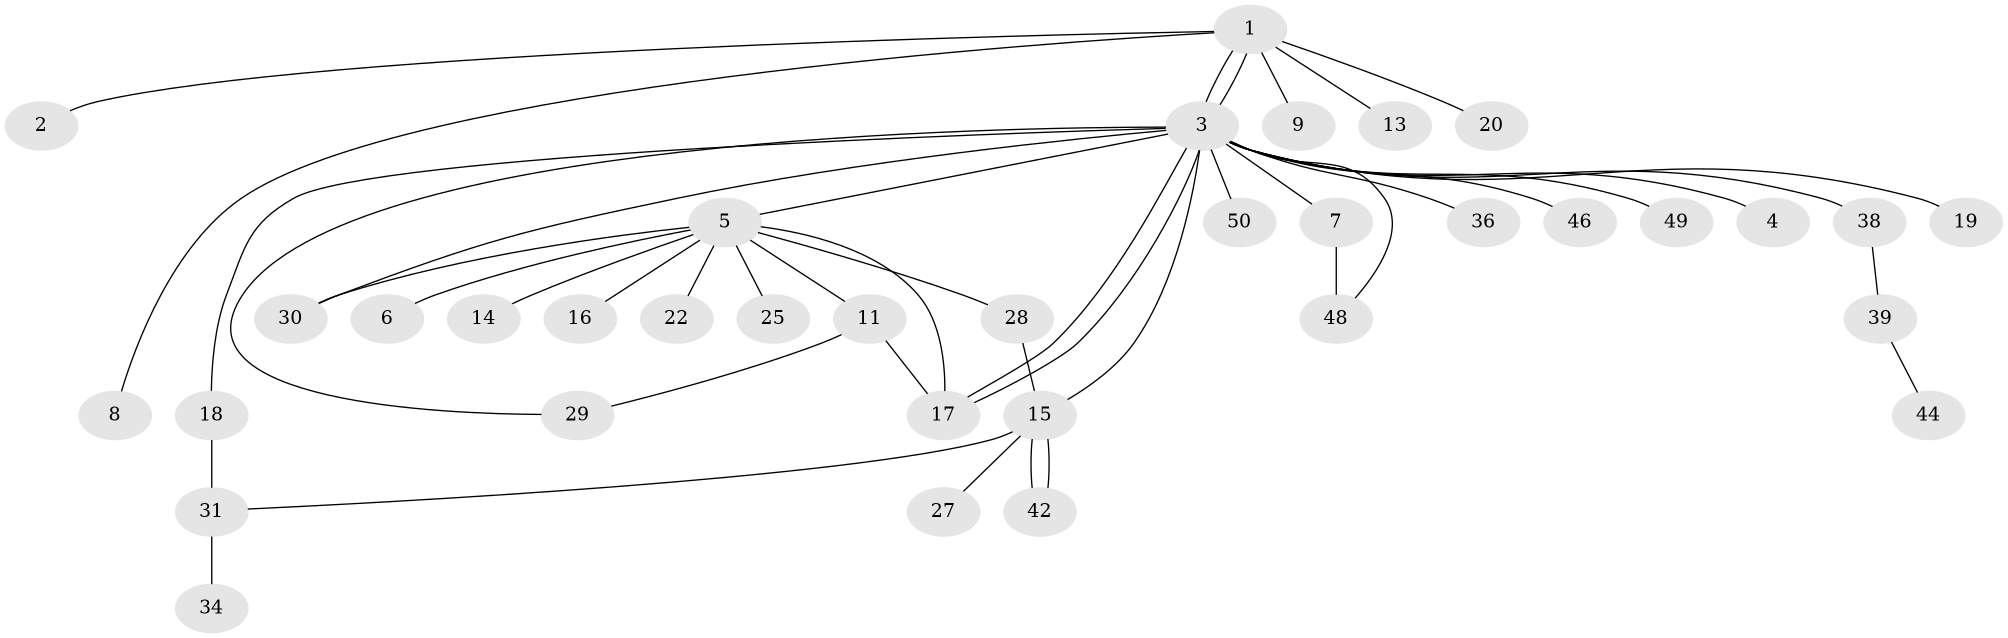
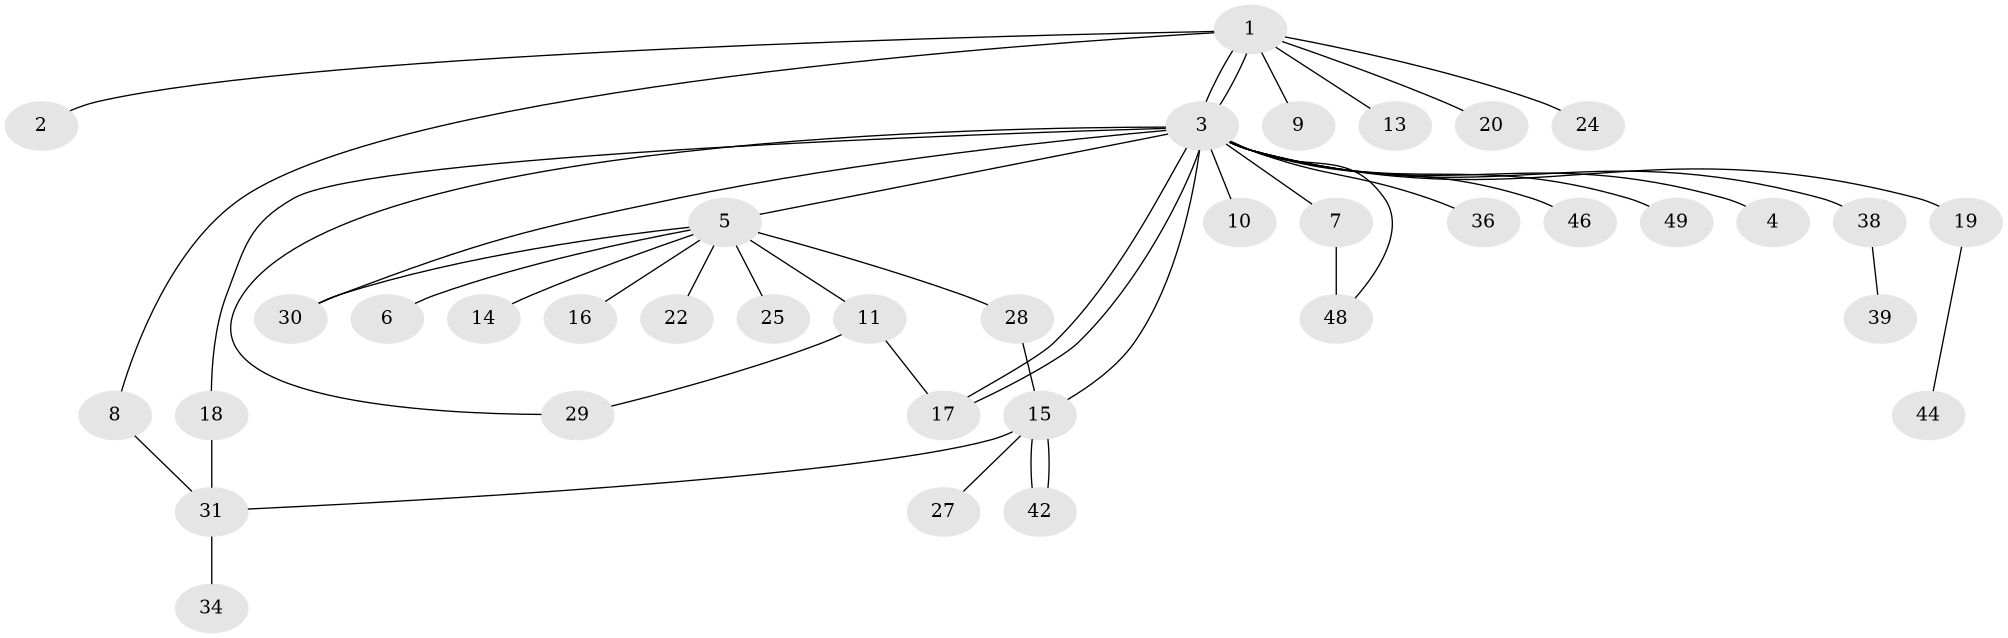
none -> (1588, 126)
(1240, 222) -> (1240, 222)
(912, 289) -> none
(1905, 367) -> (1947, 319)
none -> (163, 464)
